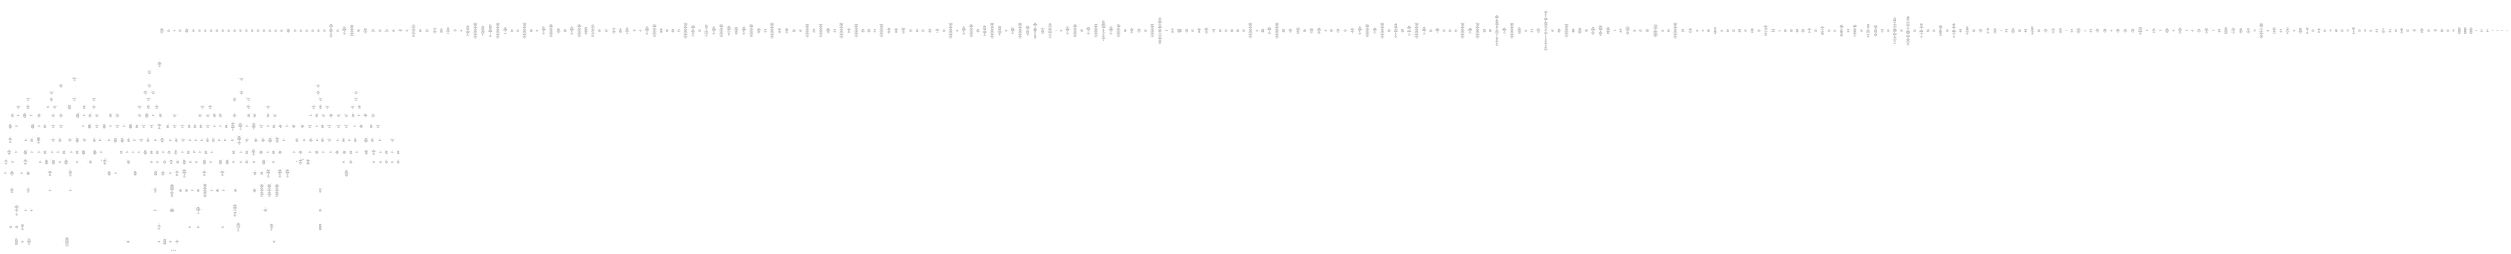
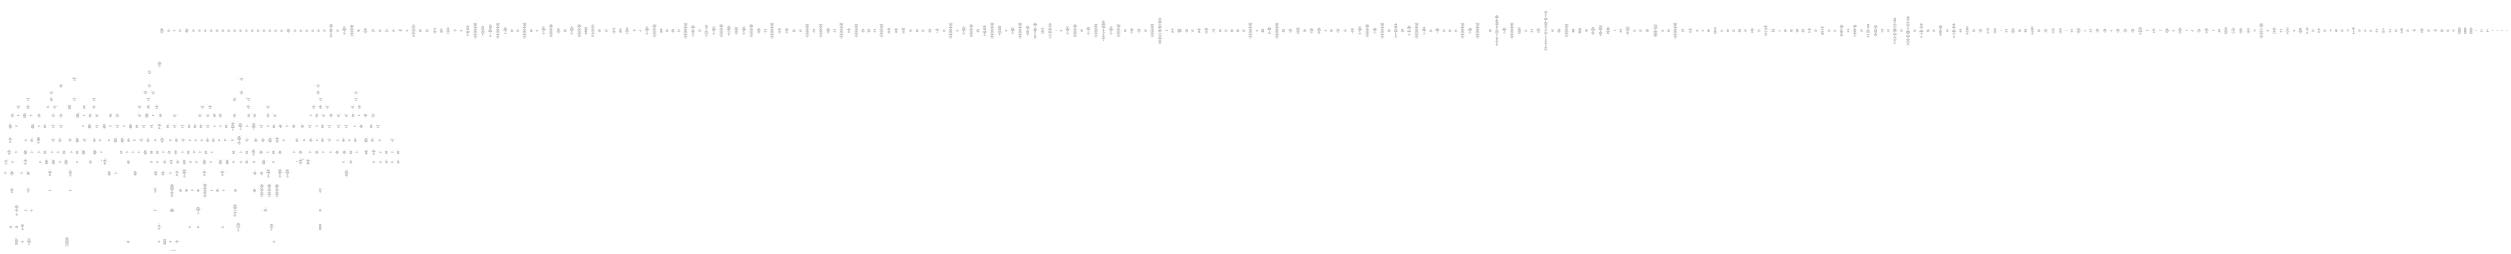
(1484, 31) -> none
